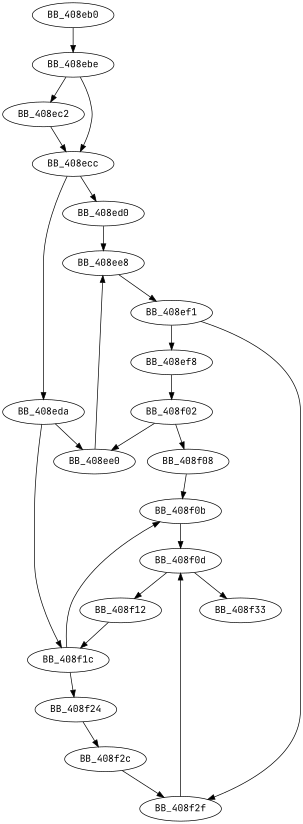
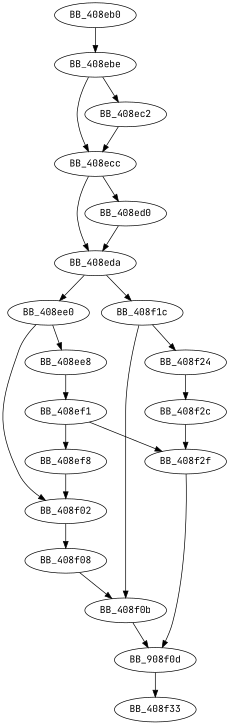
(103, 235) -> (112, 235)
(136, 435) -> (3, 412)
(181, 561) -> (155, 660)
(121, 610) -> none
